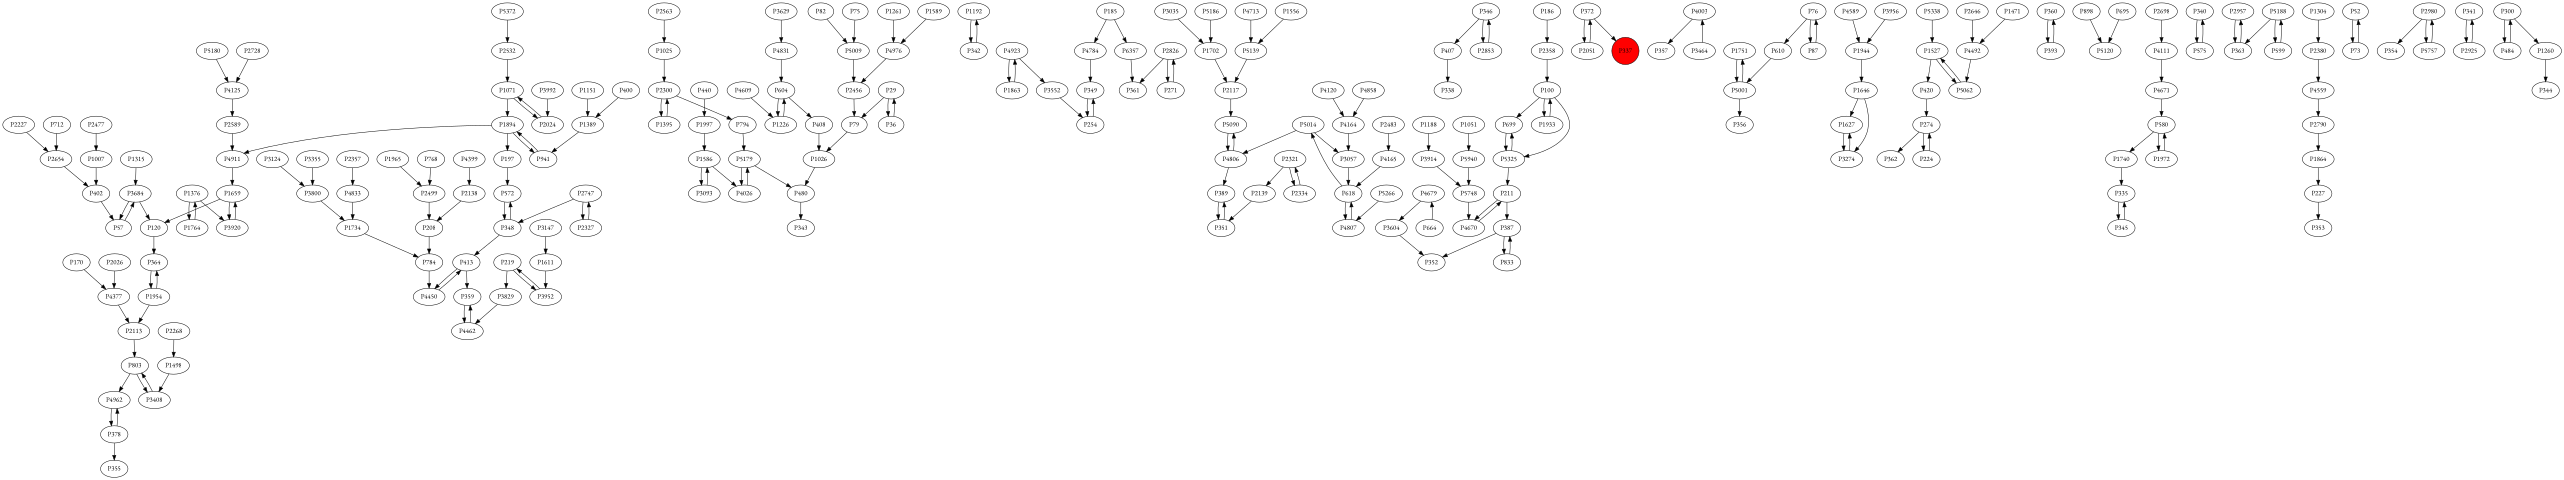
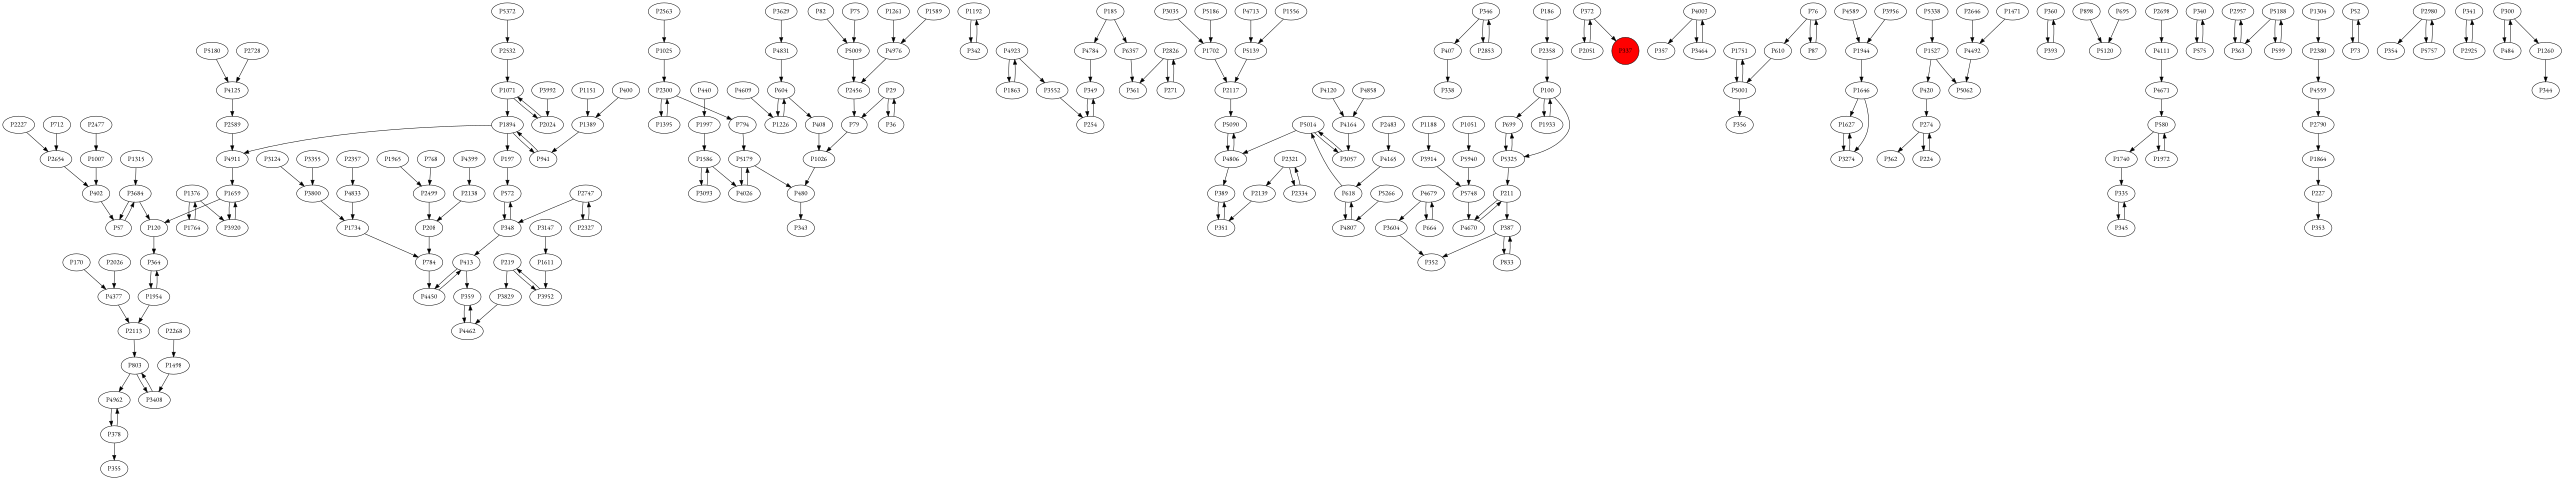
none -> (1696, 29)
(1953, 72) -> none
(1348, 174) -> (1332, 143)
none -> (1426, 208)
